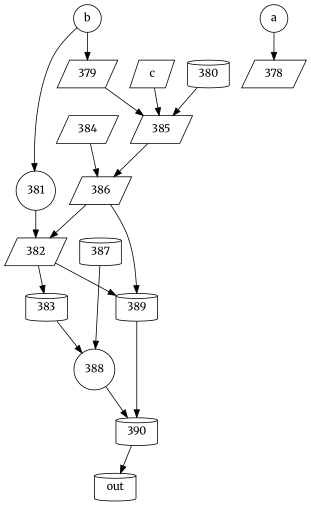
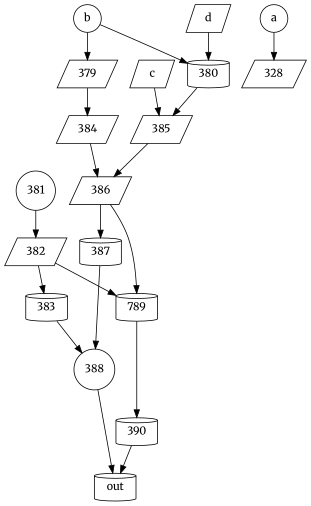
none -> (208, 18)
(274, 74) -> (274, 74)
(41, 90) -> (140, 42)
(121, 99) -> (87, 98)
(71, 219) -> (101, 217)
(137, 307) -> (137, 307)
(114, 399) -> (105, 428)
